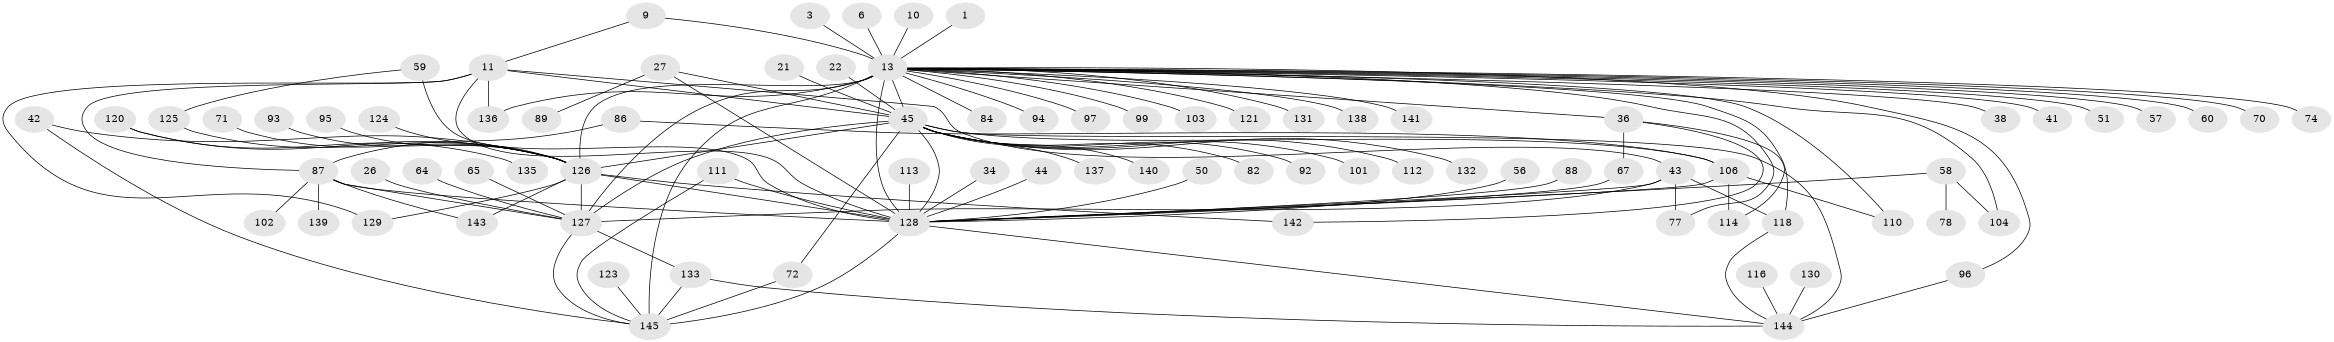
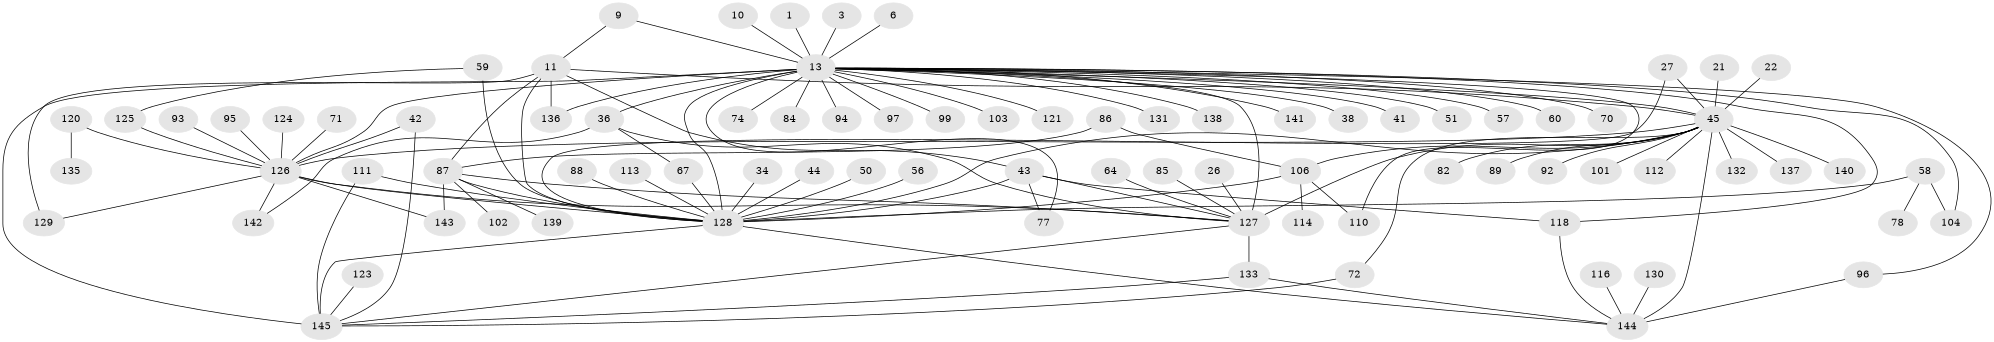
(588, 99) -> (1604, 145)
(1745, 140) -> (957, 163)
(474, 171) -> (1163, 171)
